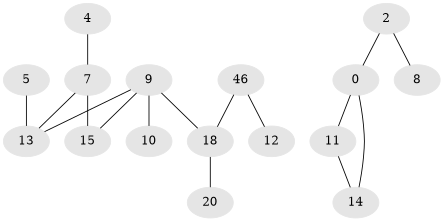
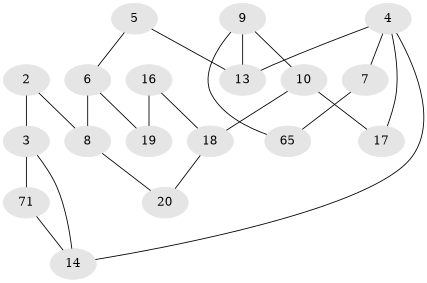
none -> (88, 80)
(241, 80) -> (149, 80)
(356, 80) -> (26, 141)
(57, 111) -> (314, 48)
(180, 111) -> (257, 111)
(88, 141) -> (288, 141)
(272, 141) -> (149, 141)
(333, 141) -> (26, 203)
none -> (381, 141)
none -> (126, 172)
none -> (323, 206)
